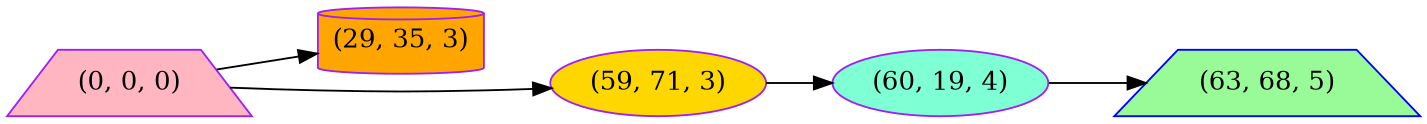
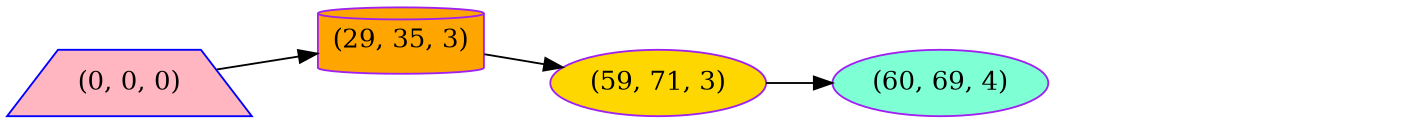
(129, 83) -> (129, 83)
(940, 83) -> (940, 83)
(1267, 83) -> none
(382, 91) -> (514, 59)
